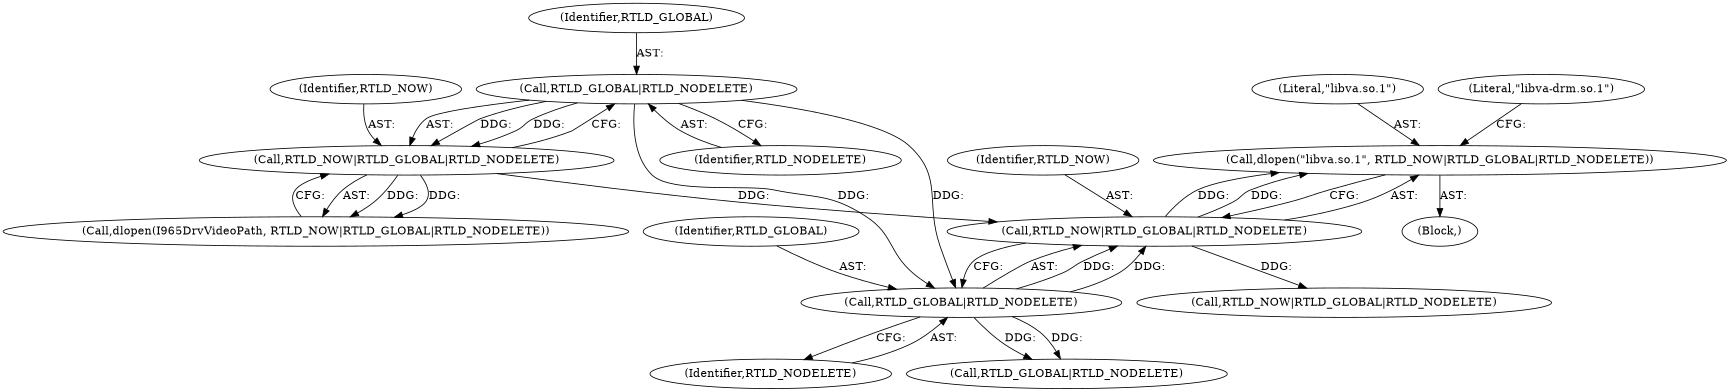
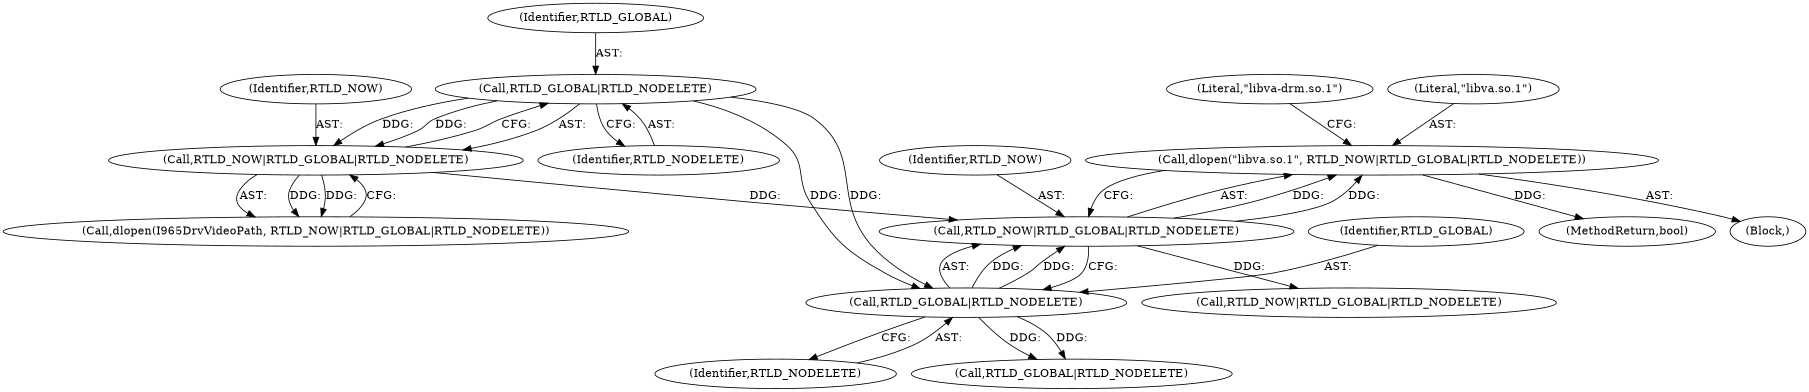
none -> (1627, 232)
